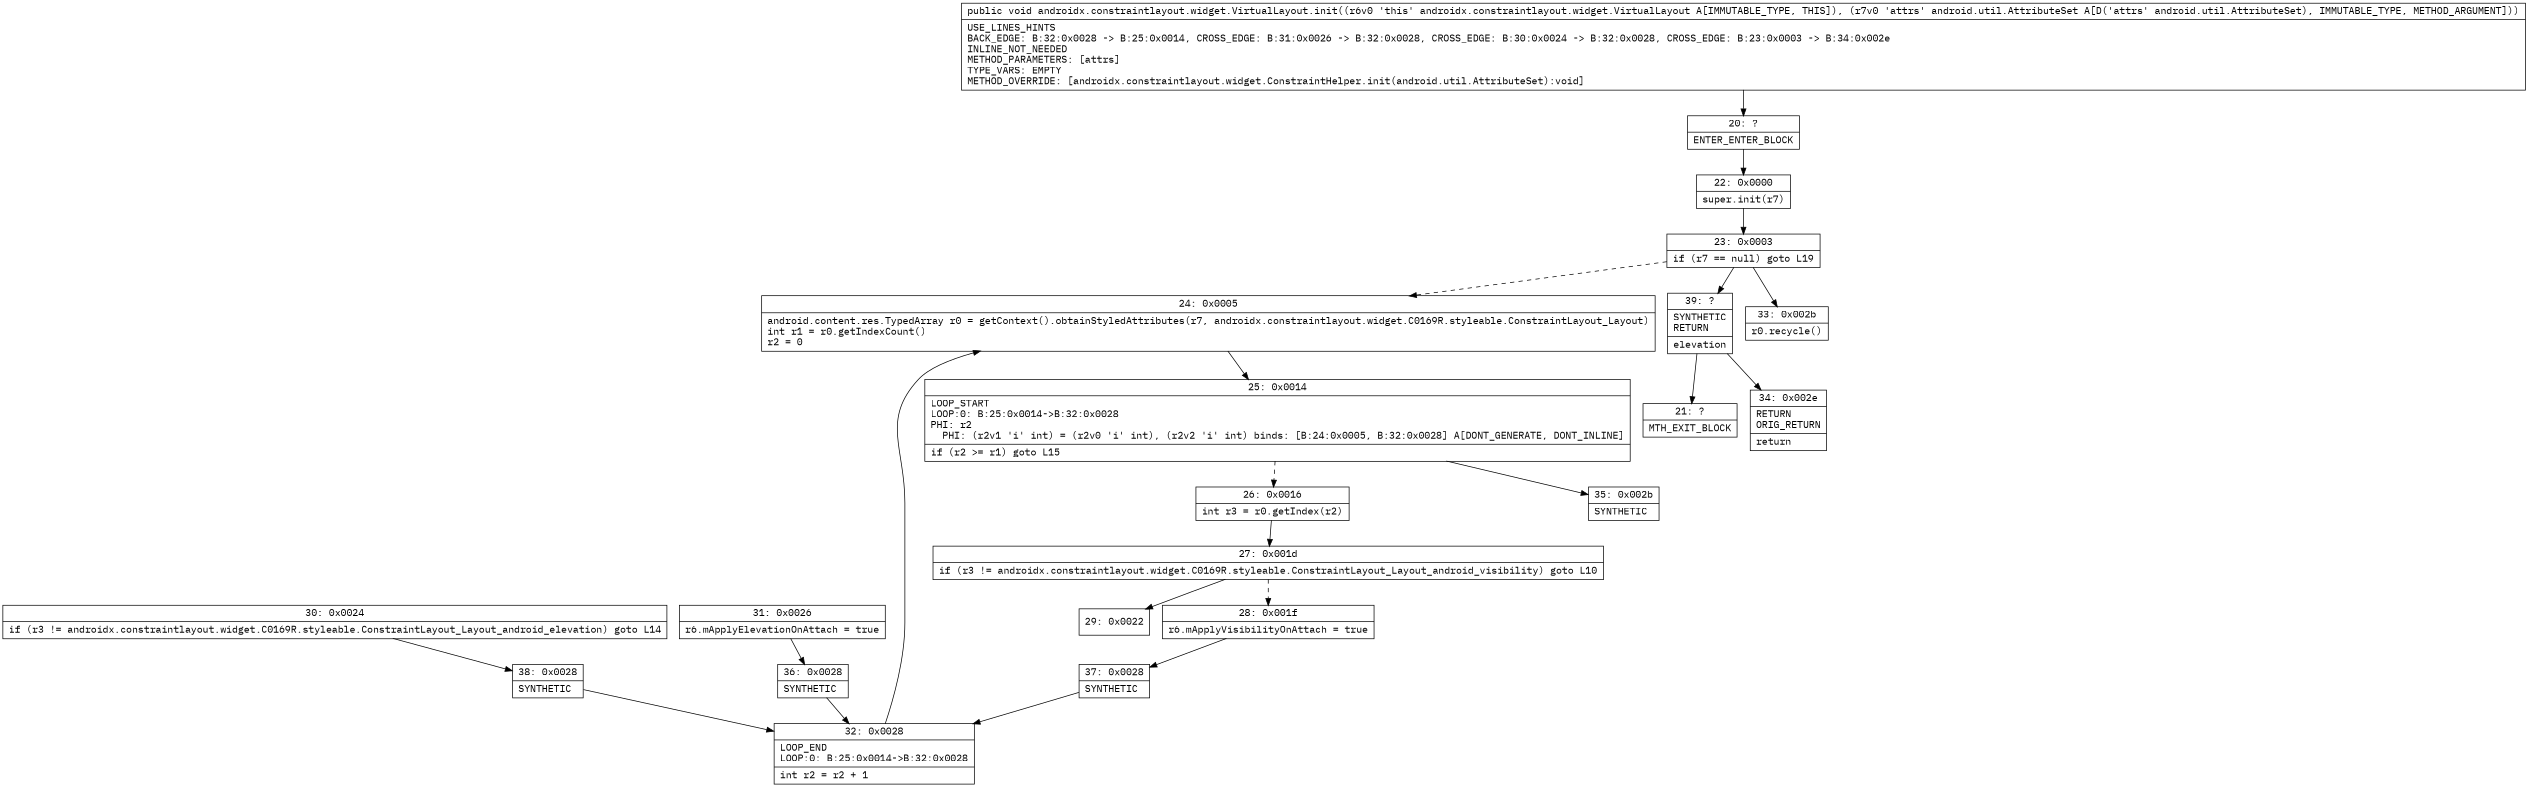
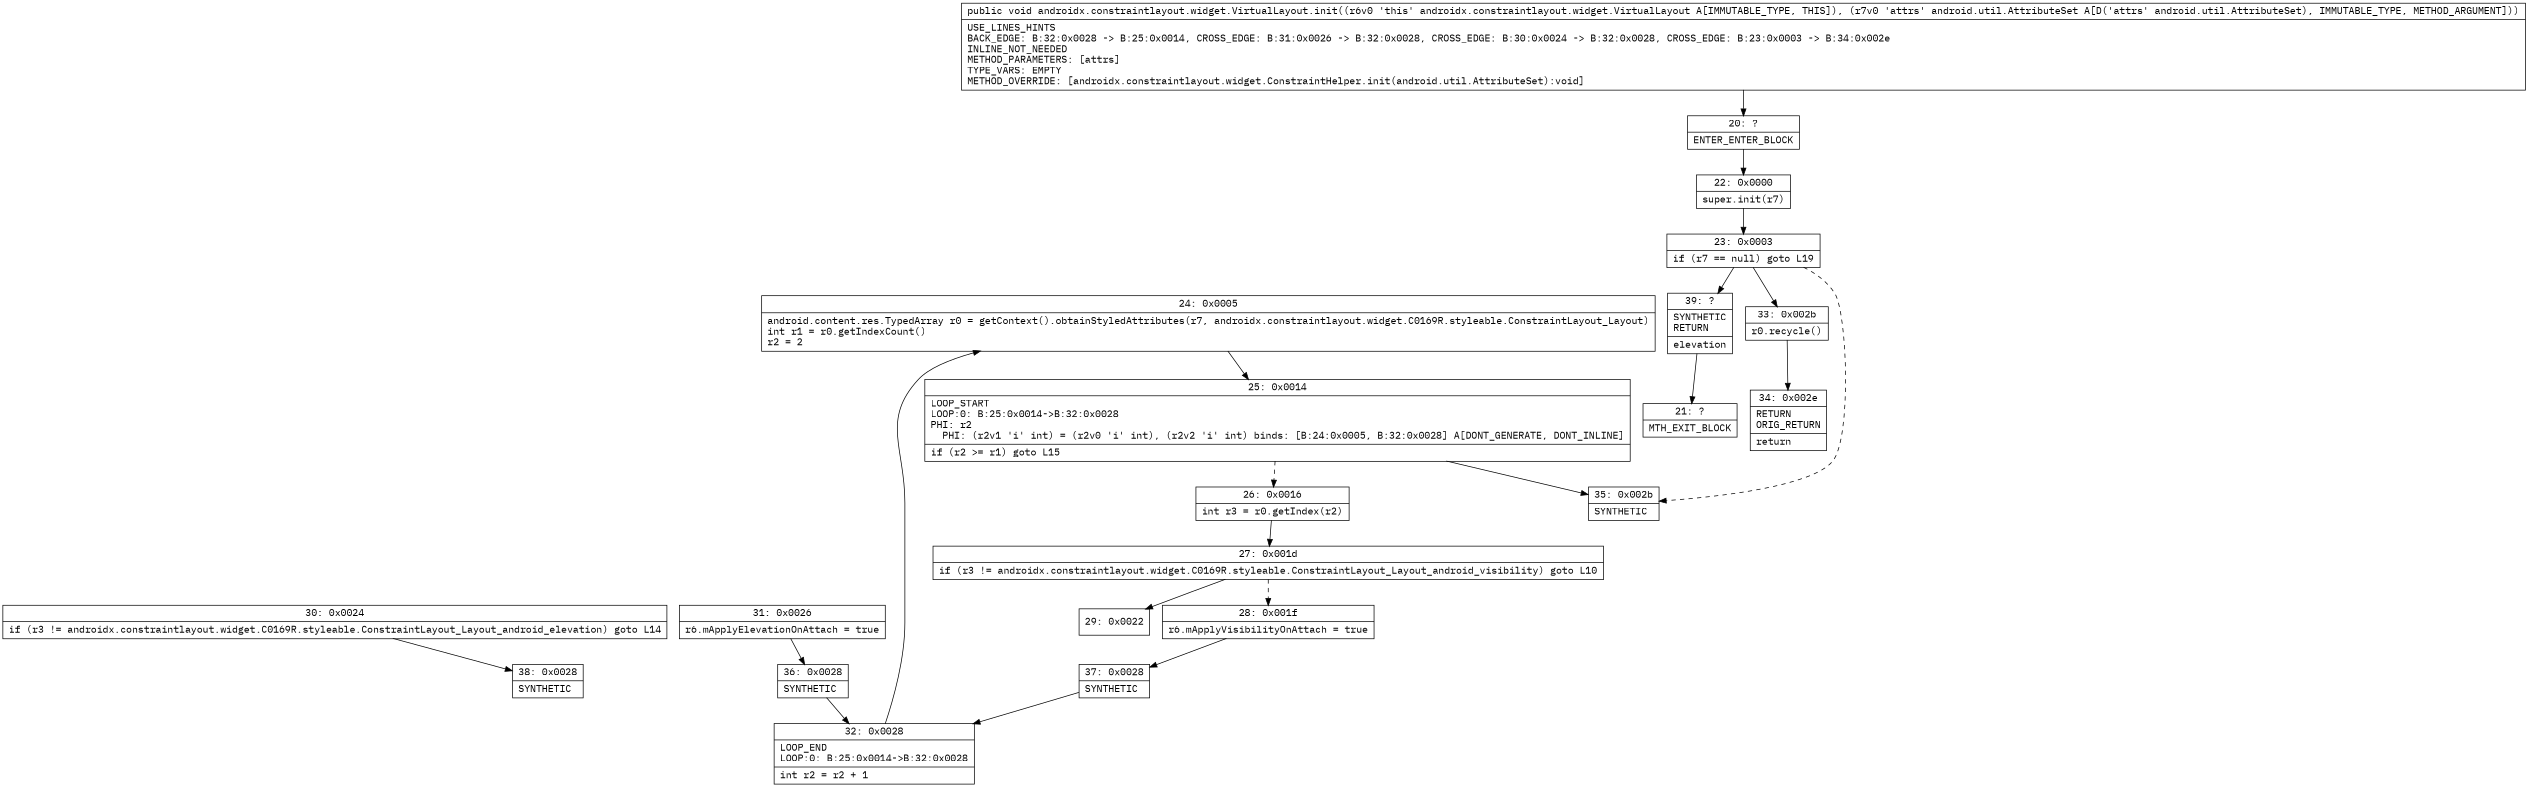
(1542, 278) -> (1840, 443)
(785, 342) -> (785, 342)
(1742, 369) -> (1788, 362)
(675, 710) -> none
